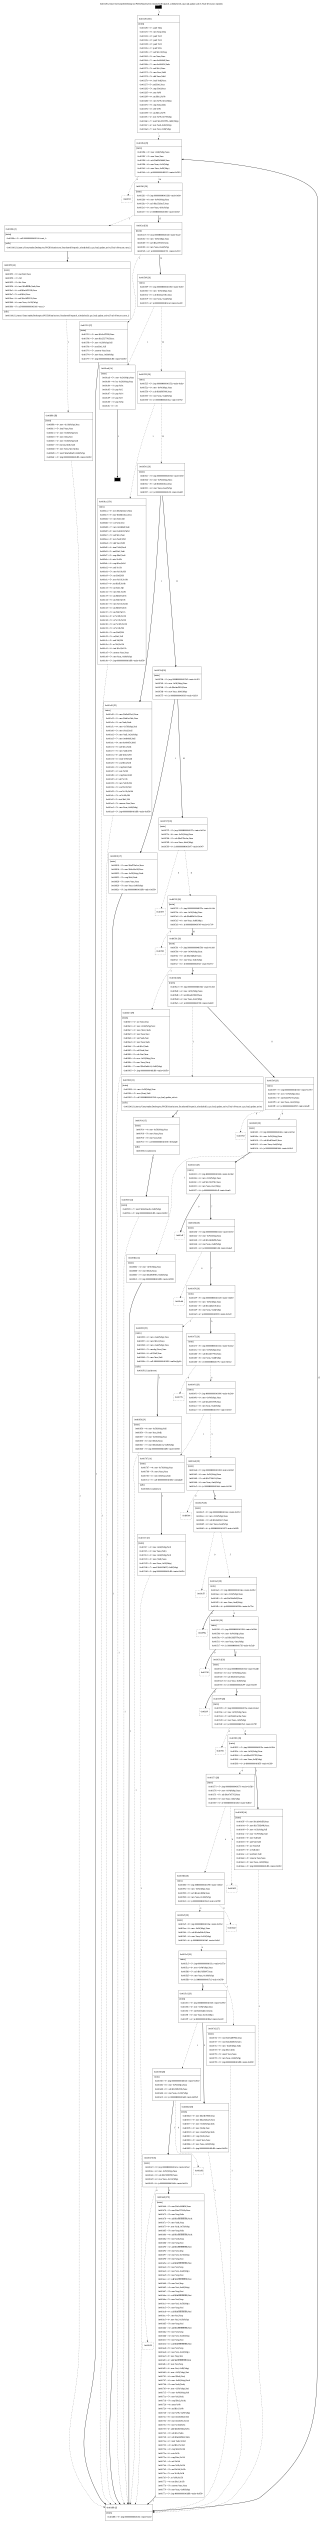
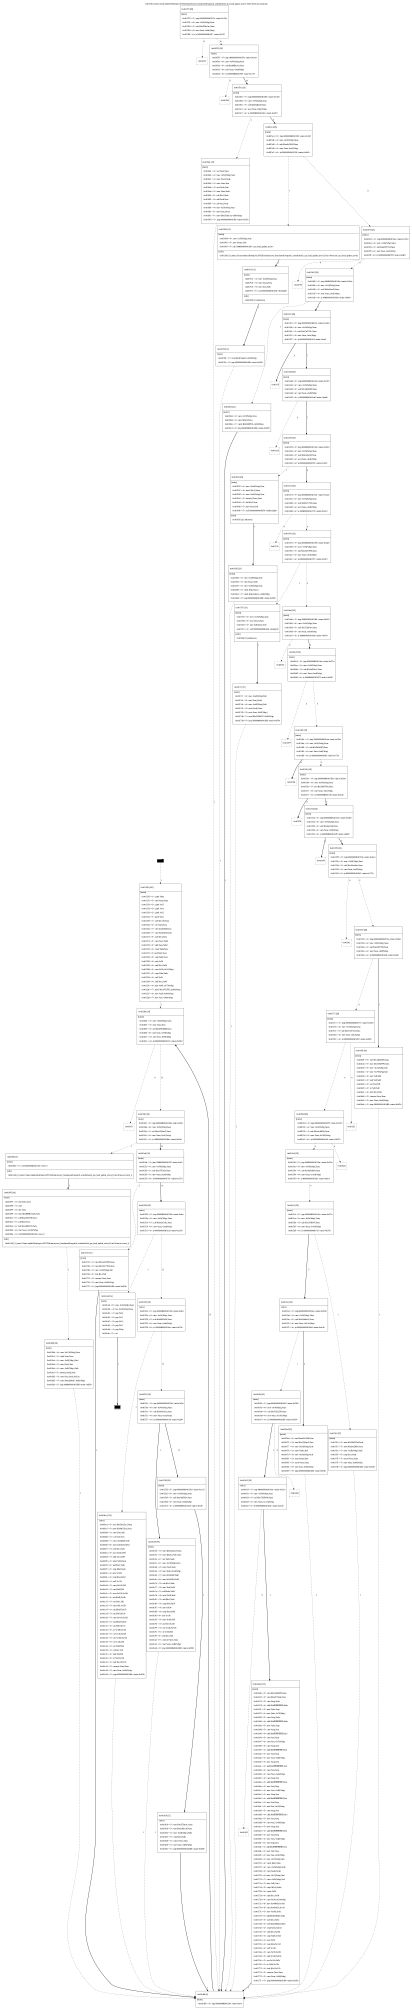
(180, 758) -> none
(241, 1042) -> (336, 191)
